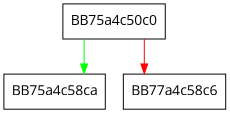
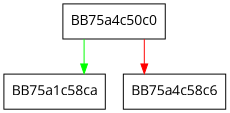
(55, 92) -> (55, 92)
(175, 92) -> (175, 92)
